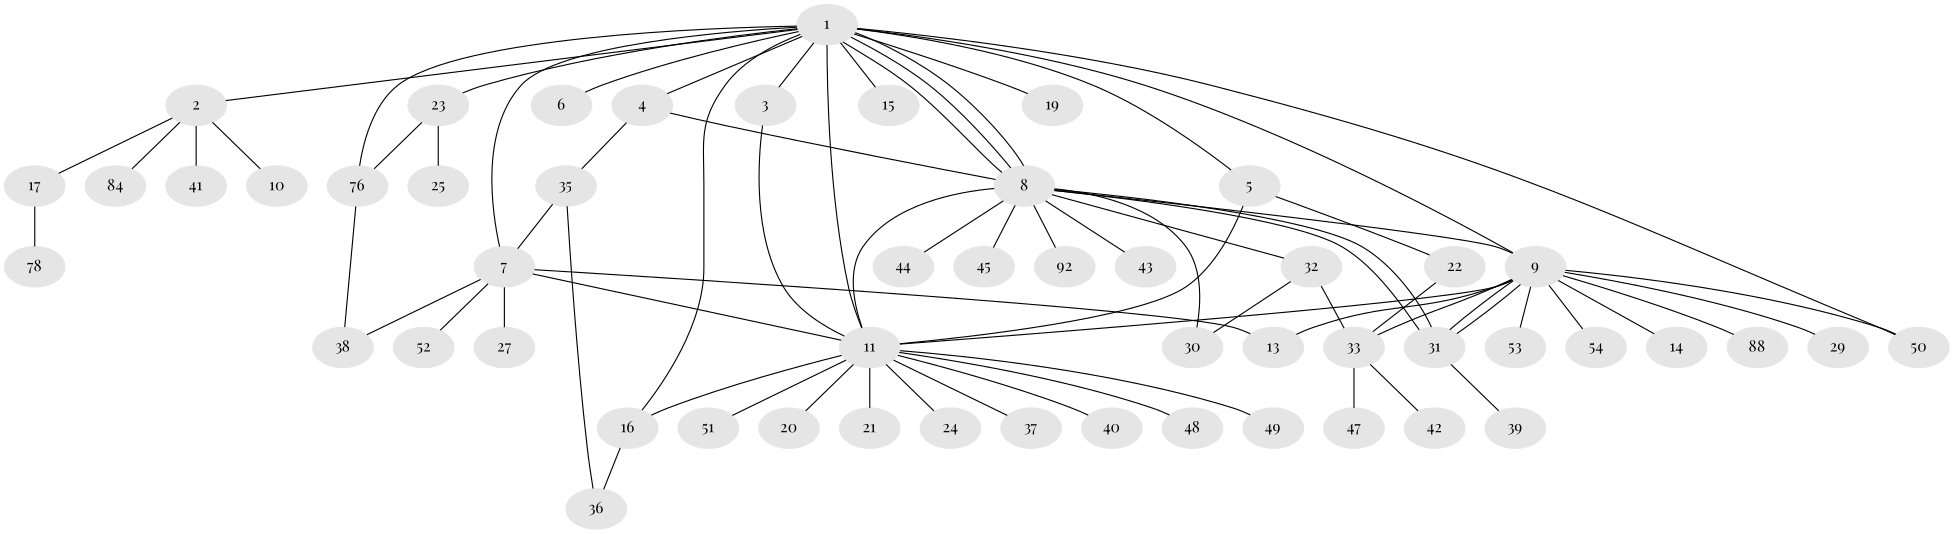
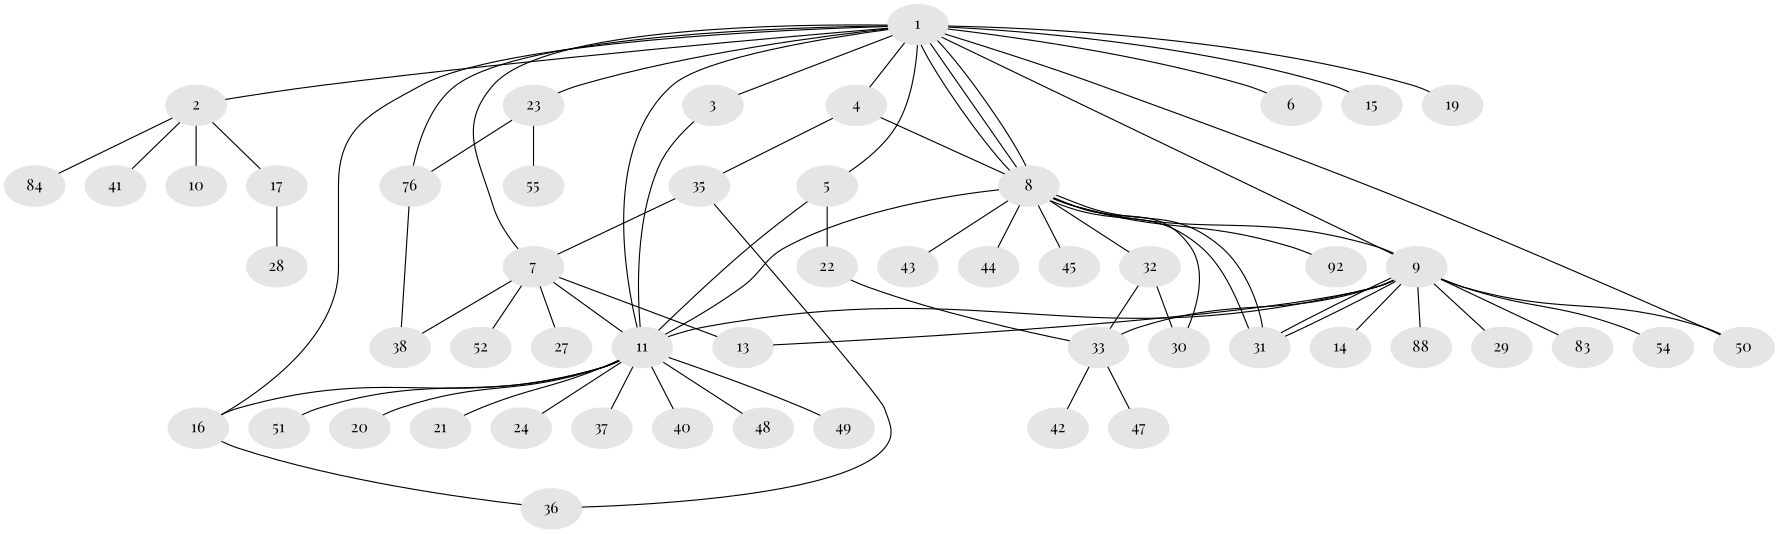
(438, 186) -> (534, 186)
(35, 267) -> (277, 267)
(1515, 347) -> (1583, 347)
(1515, 428) -> none
